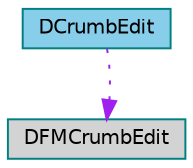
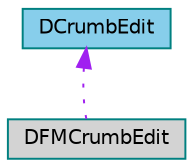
(110, 74) -> (84, 94)
